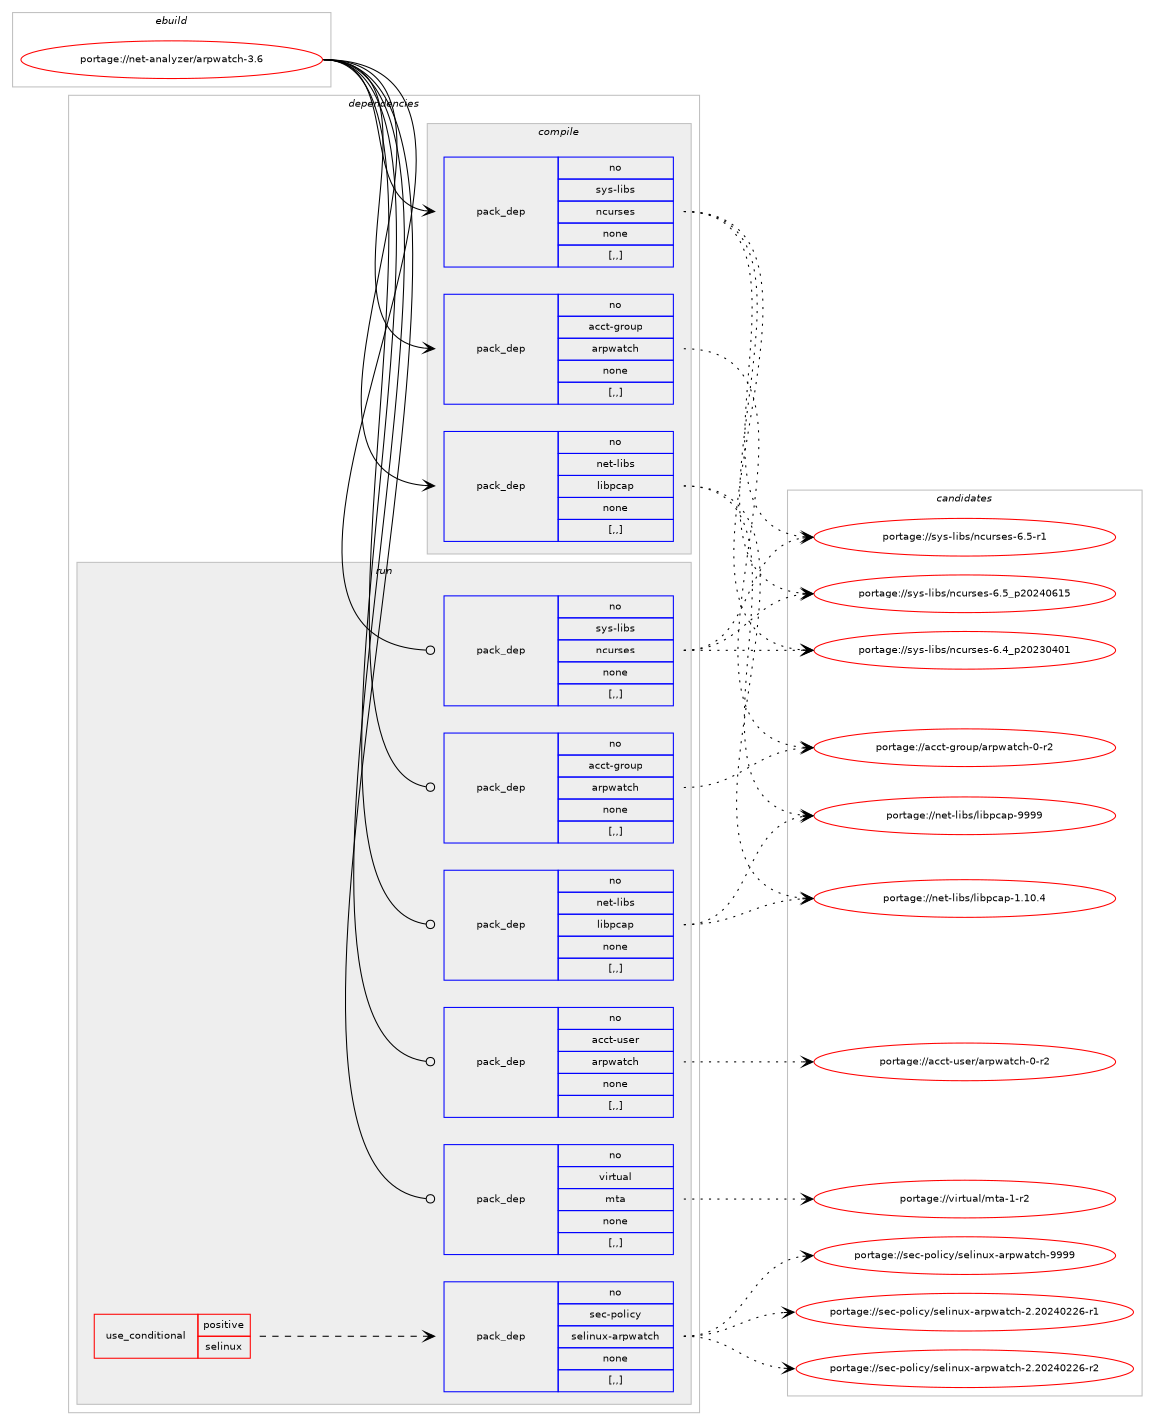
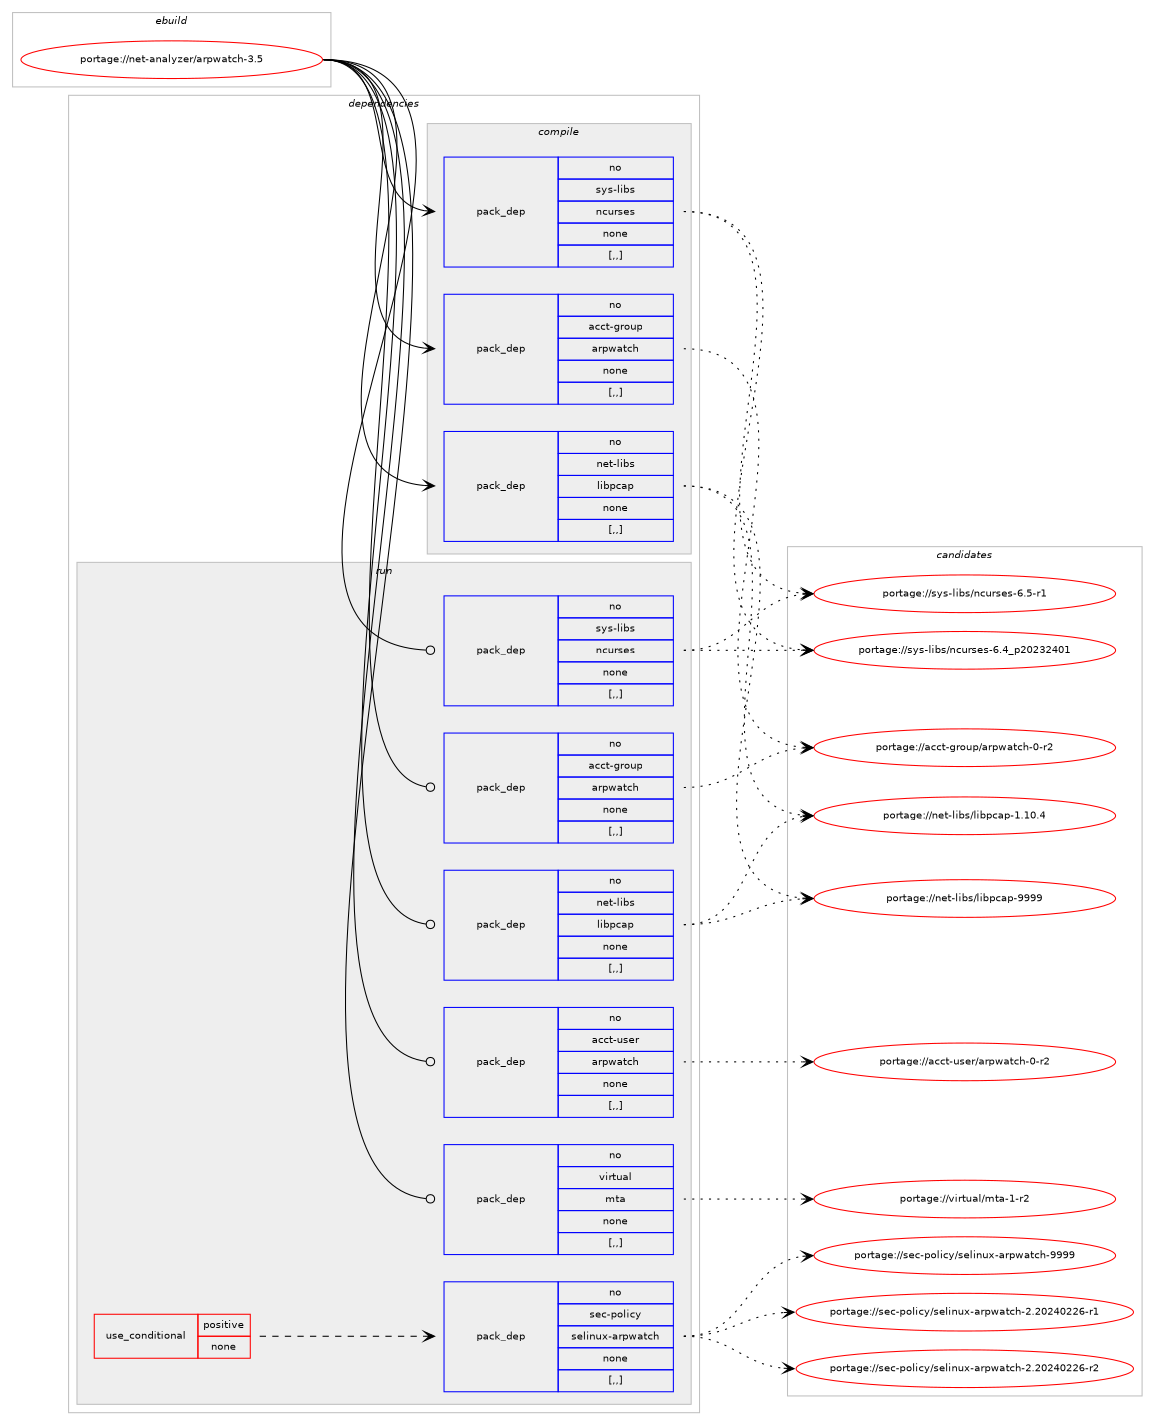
(172, 60) -> (172, 60)
(965, 594) -> none
(965, 650) -> (965, 650)
(224, 1347) -> (224, 1347)
